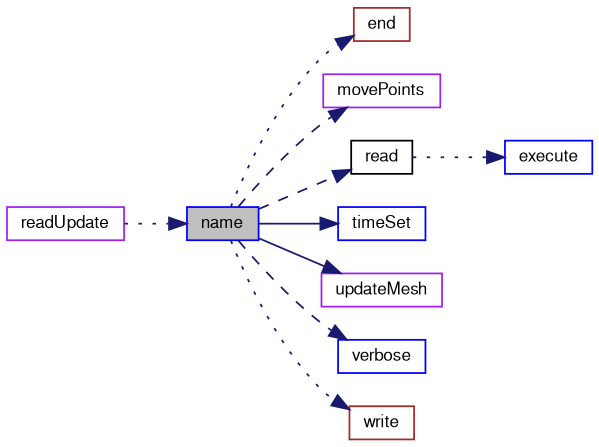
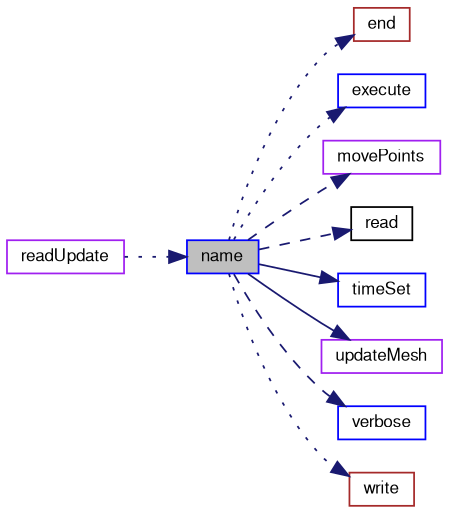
(450, 157) -> (277, 174)
